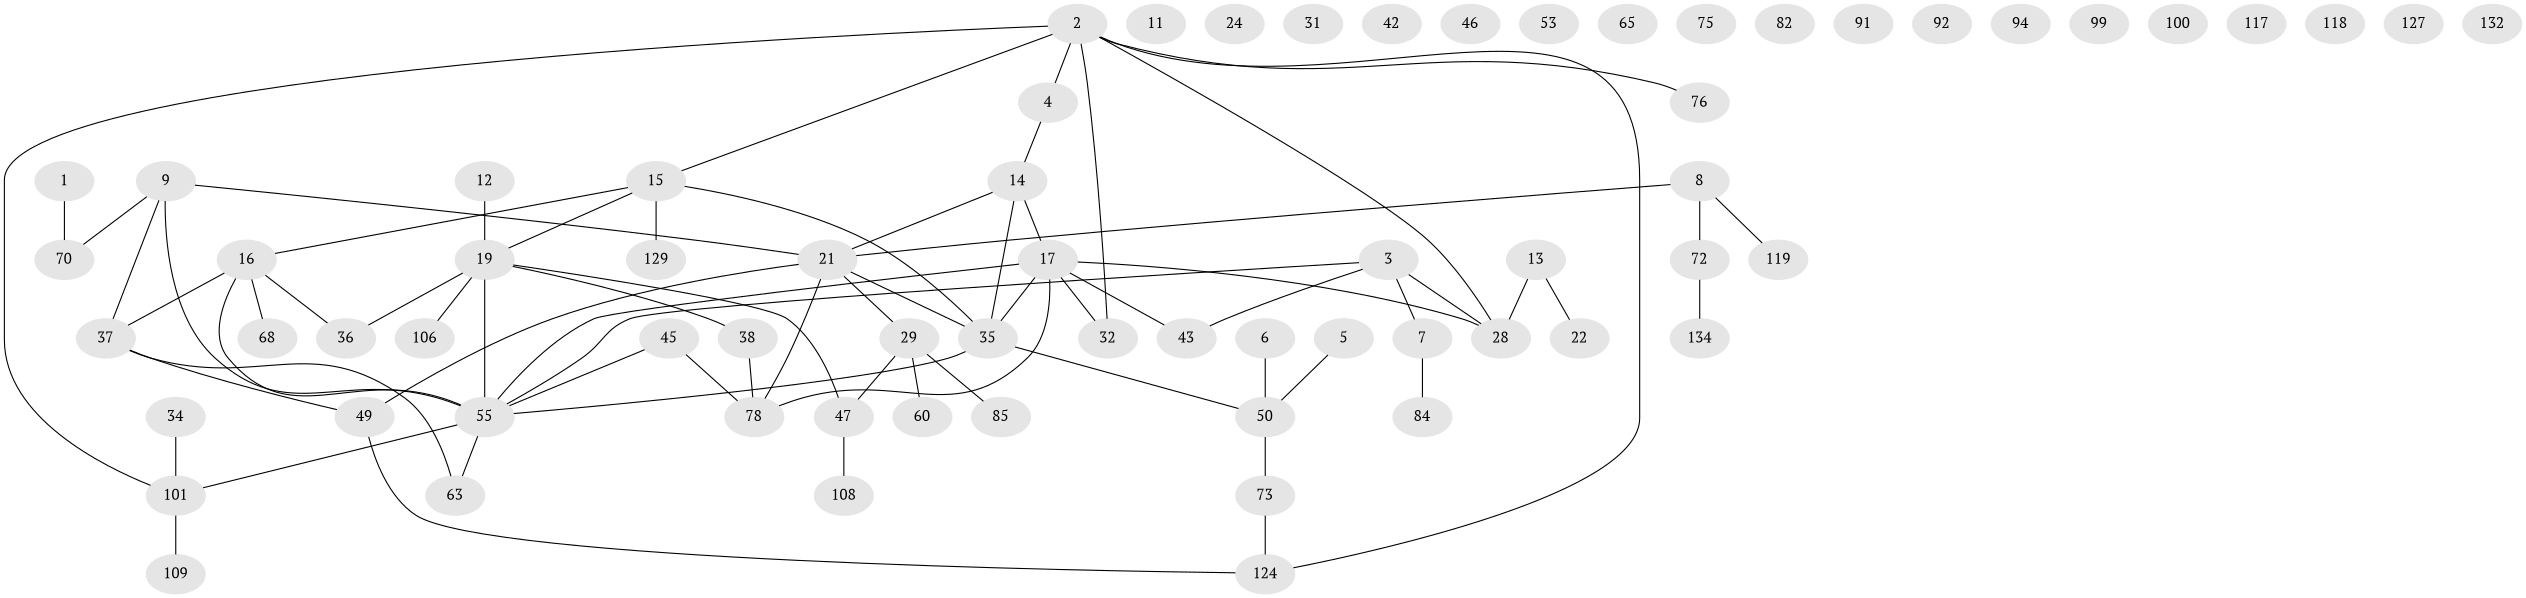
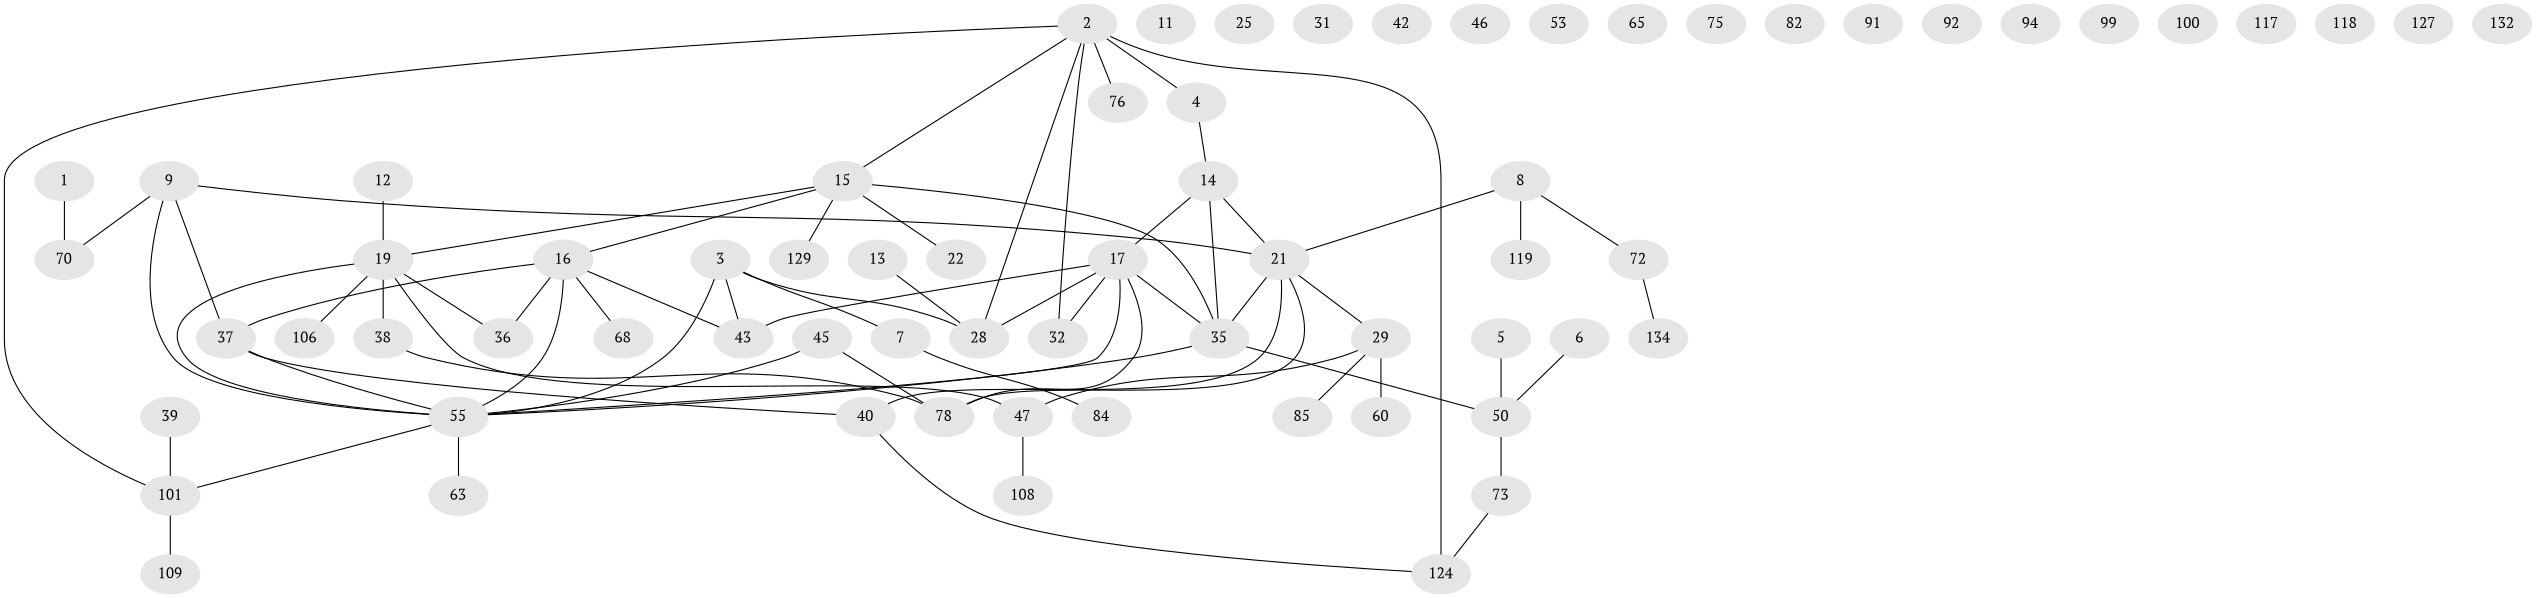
(1235, 24) -> (1244, 24)
none -> (653, 299)
(1558, 299) -> (890, 214)
(316, 364) -> (339, 383)
(176, 417) -> (170, 417)
(365, 417) -> (866, 417)
